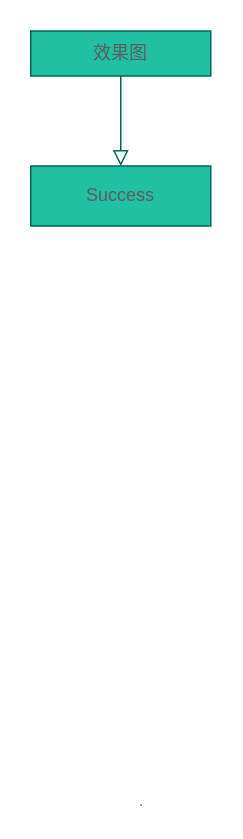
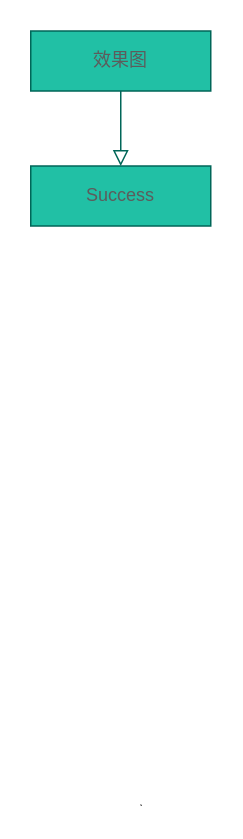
(121, 53) -> (121, 61)
